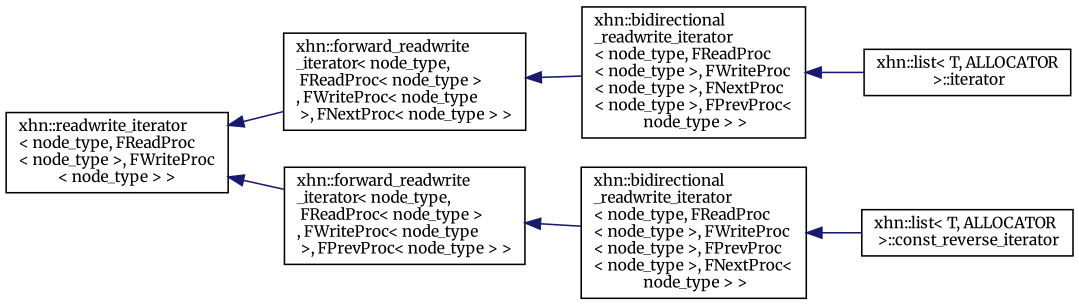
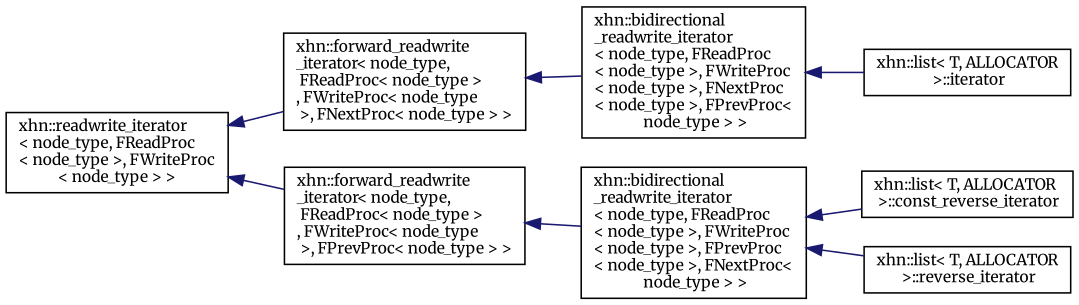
none -> (967, 270)
